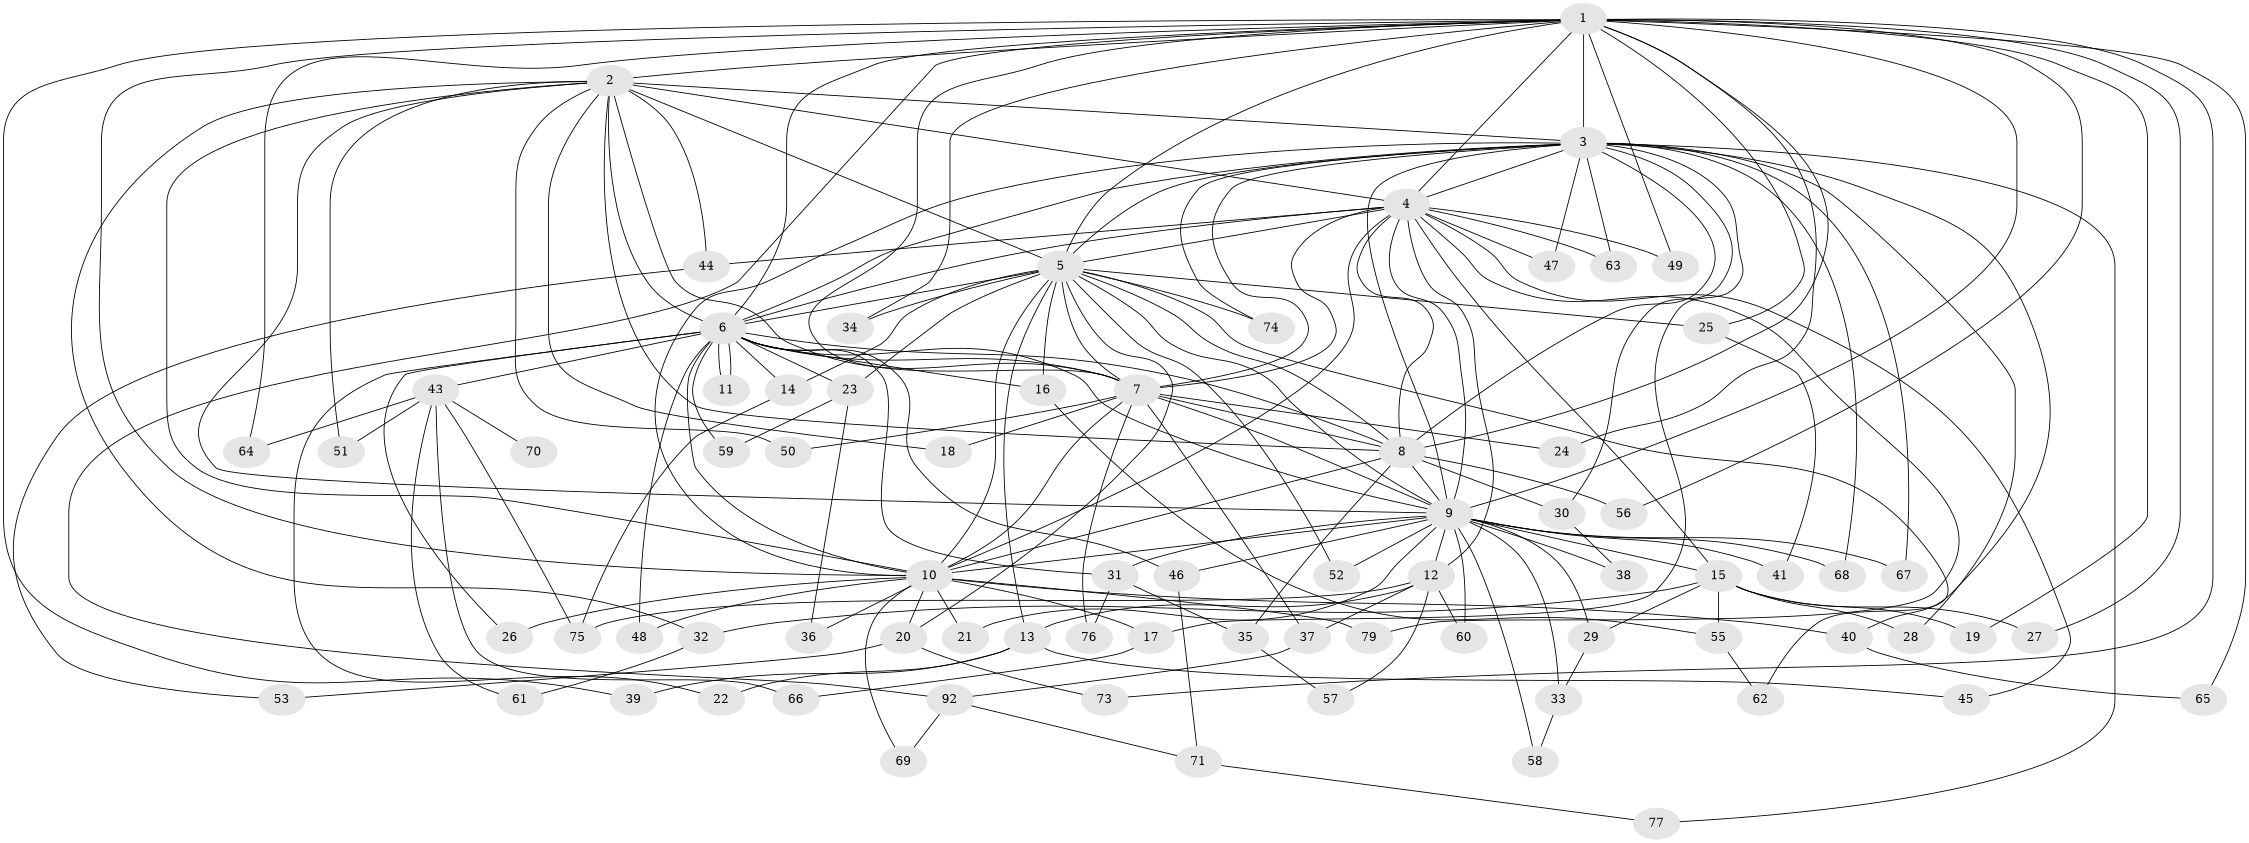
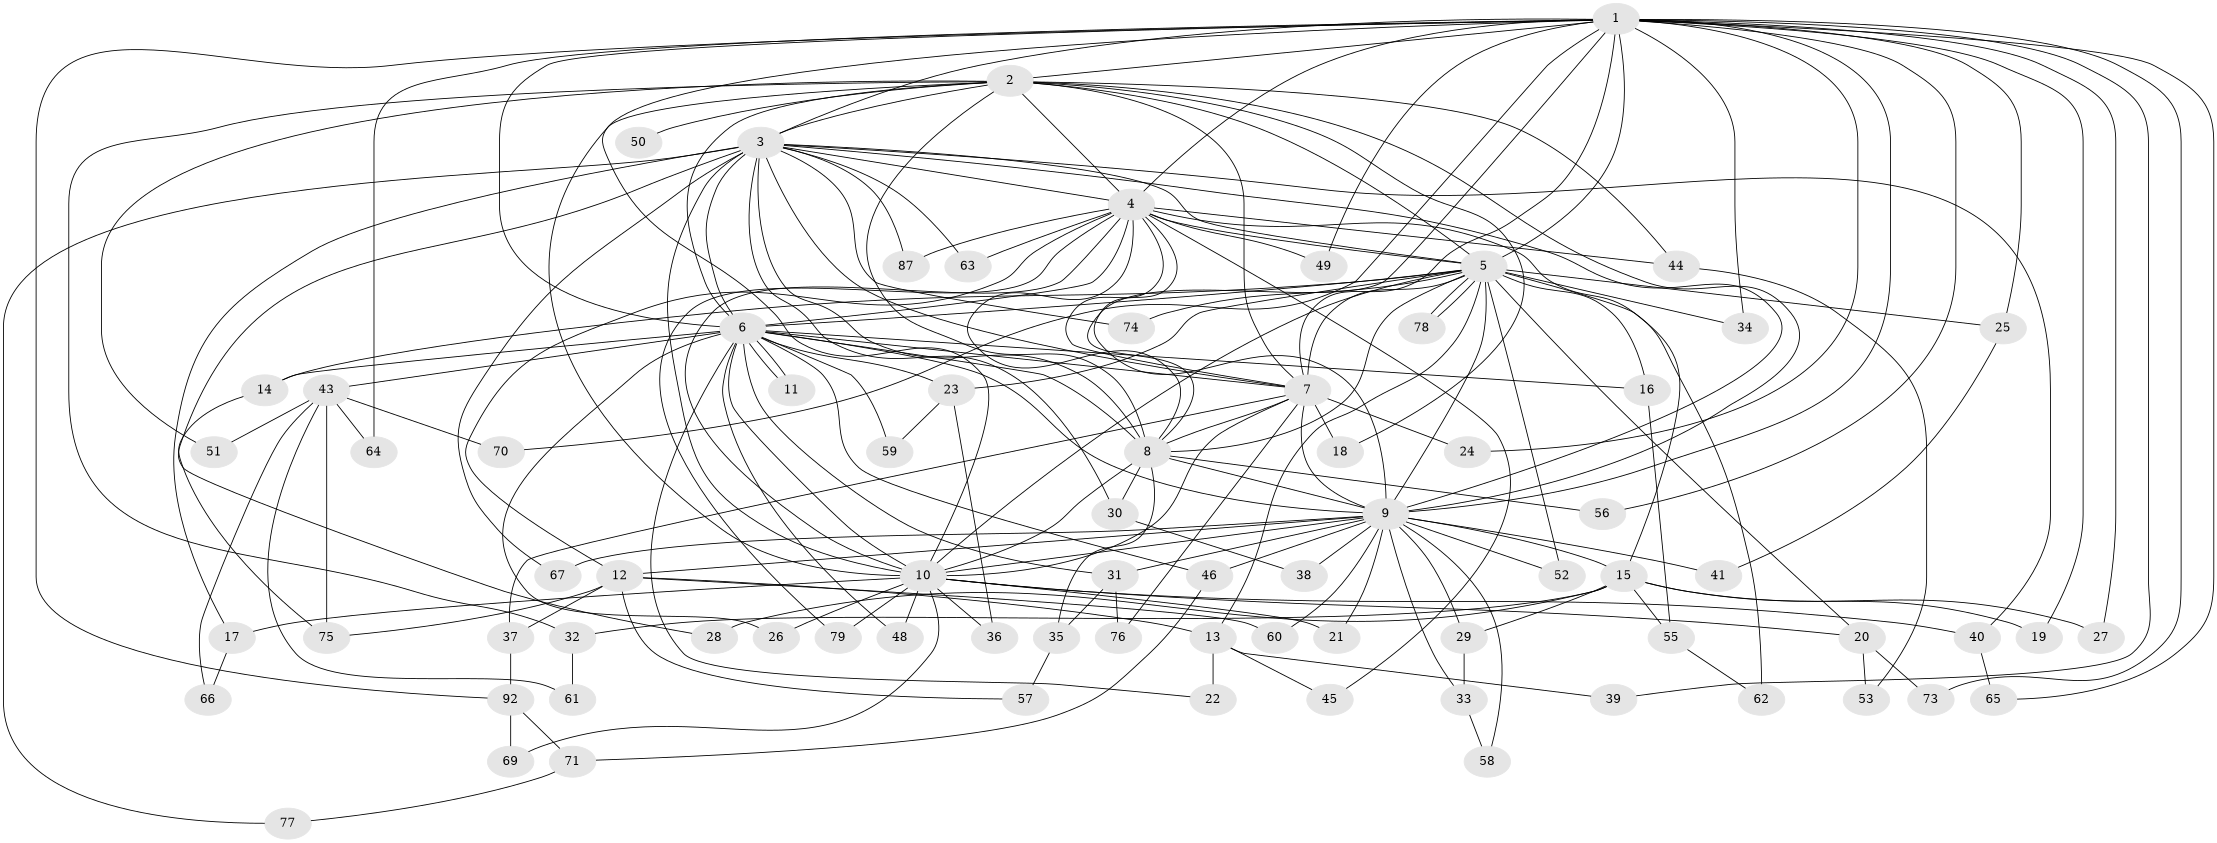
(1552, 267) -> (906, 267)
none -> (1168, 305)
none -> (1422, 328)
(964, 425) -> none
(1842, 576) -> none
